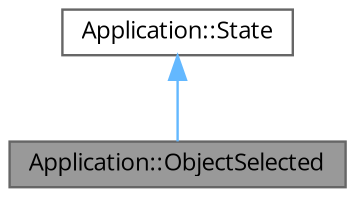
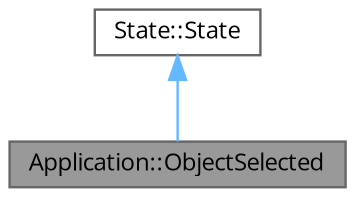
(178, 32) -> (178, 32)
